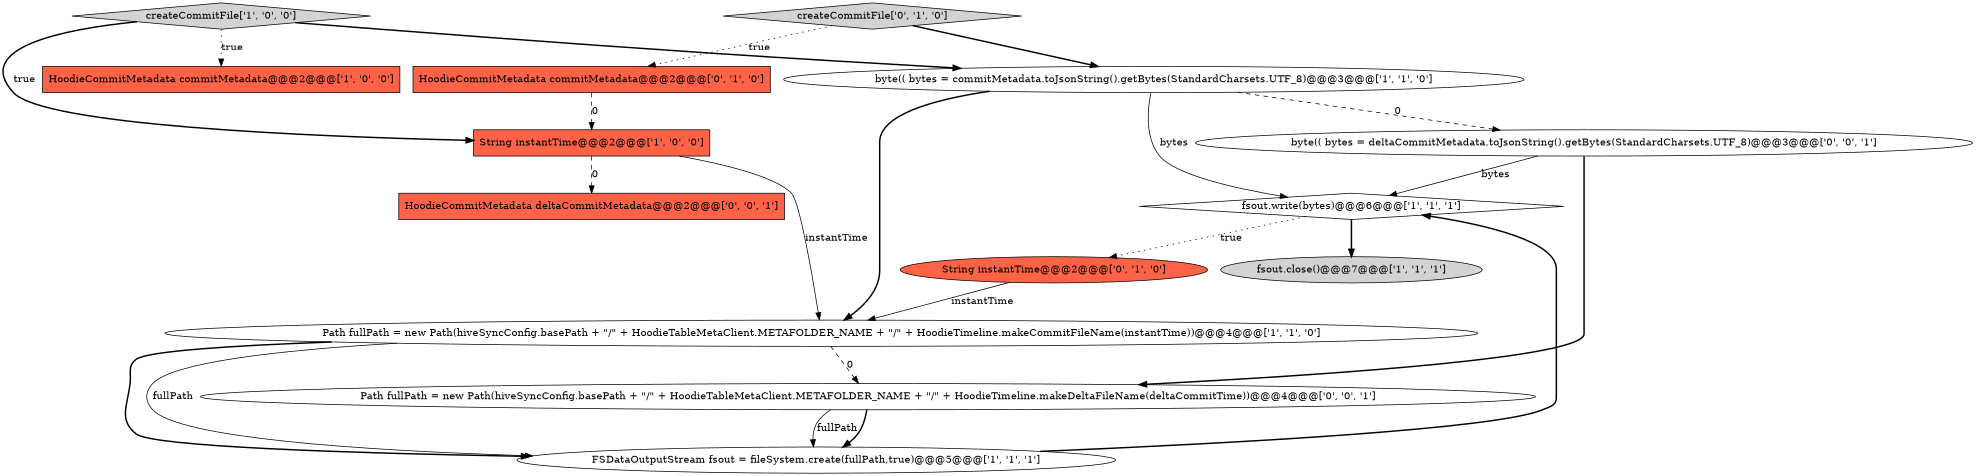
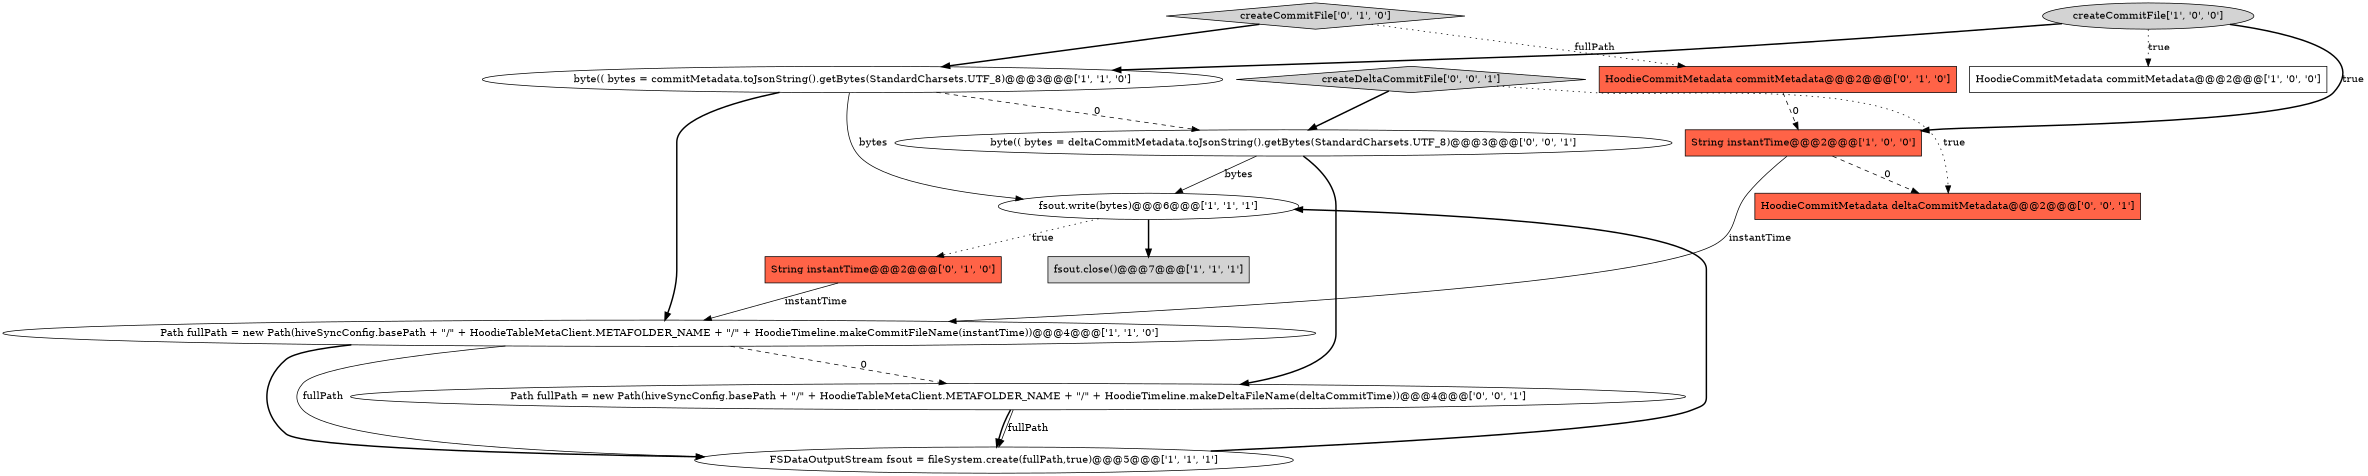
(221, 16) -> (2148, 16)
(760, 48) -> (1595, 48)
(221, 79) -> (2148, 79)
none -> (1411, 79)
(1351, 206) -> (1149, 206)
(1054, 270) -> (883, 270)
(1351, 270) -> (1149, 270)
